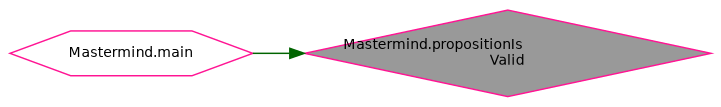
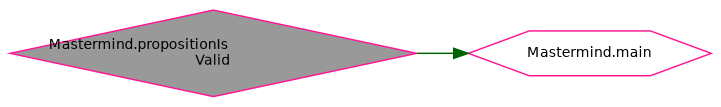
(271, 53) -> (435, 53)
